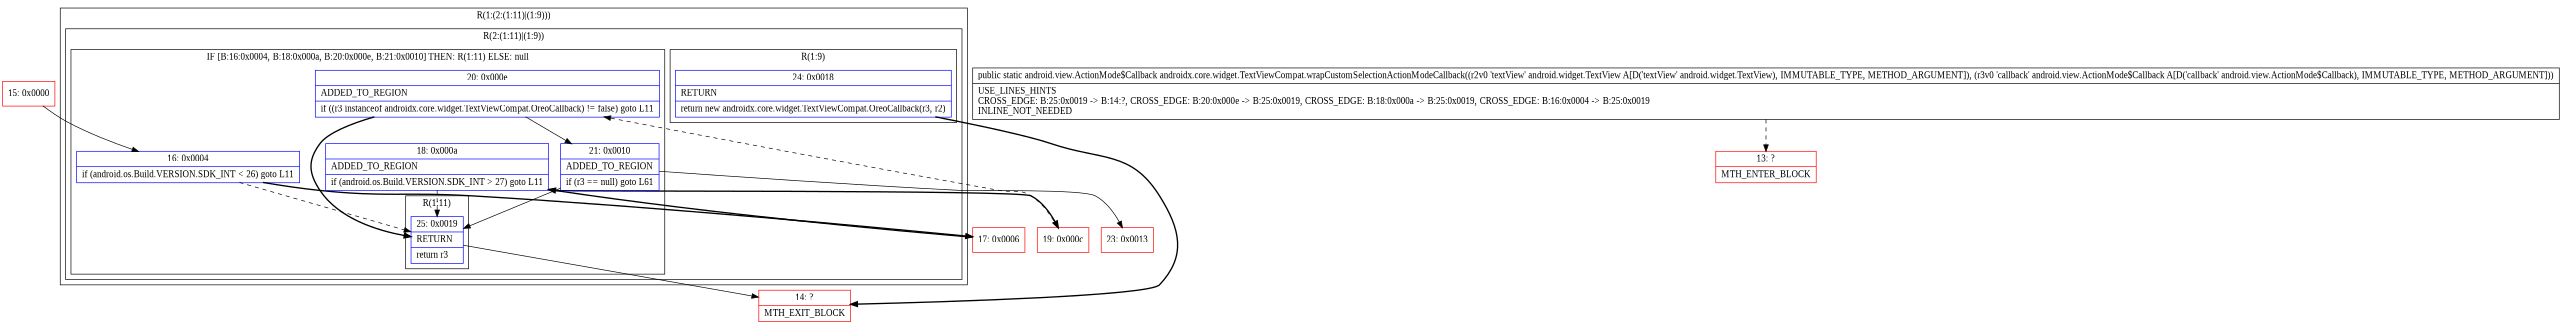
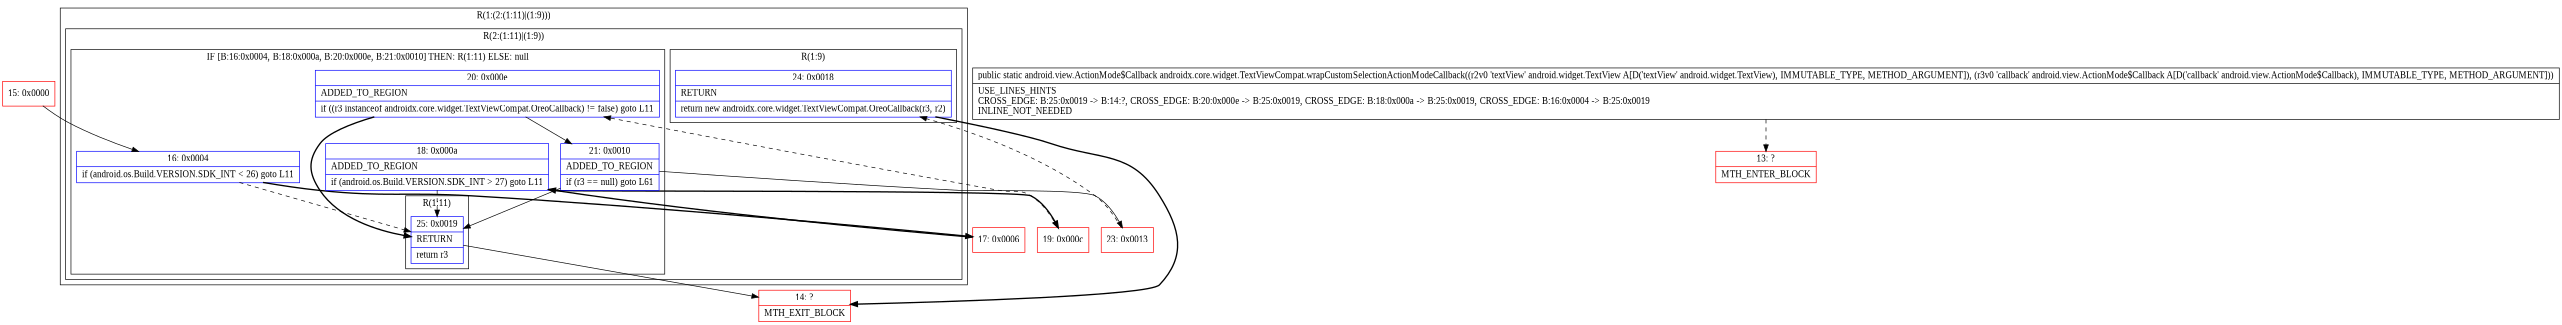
none -> (1033, 159)
